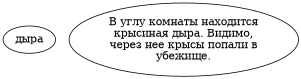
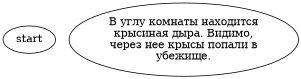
(29, 40) -> (29, 40)
